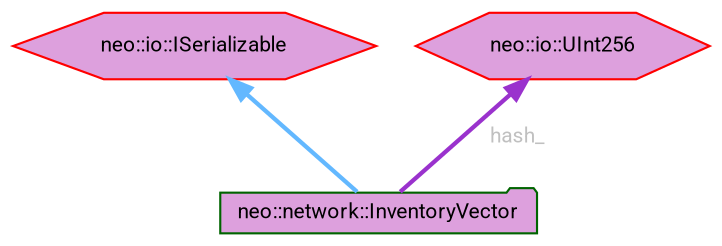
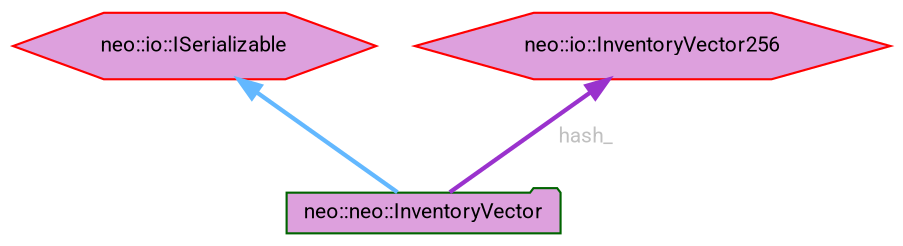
(563, 46) -> (653, 46)
(379, 213) -> (424, 213)
